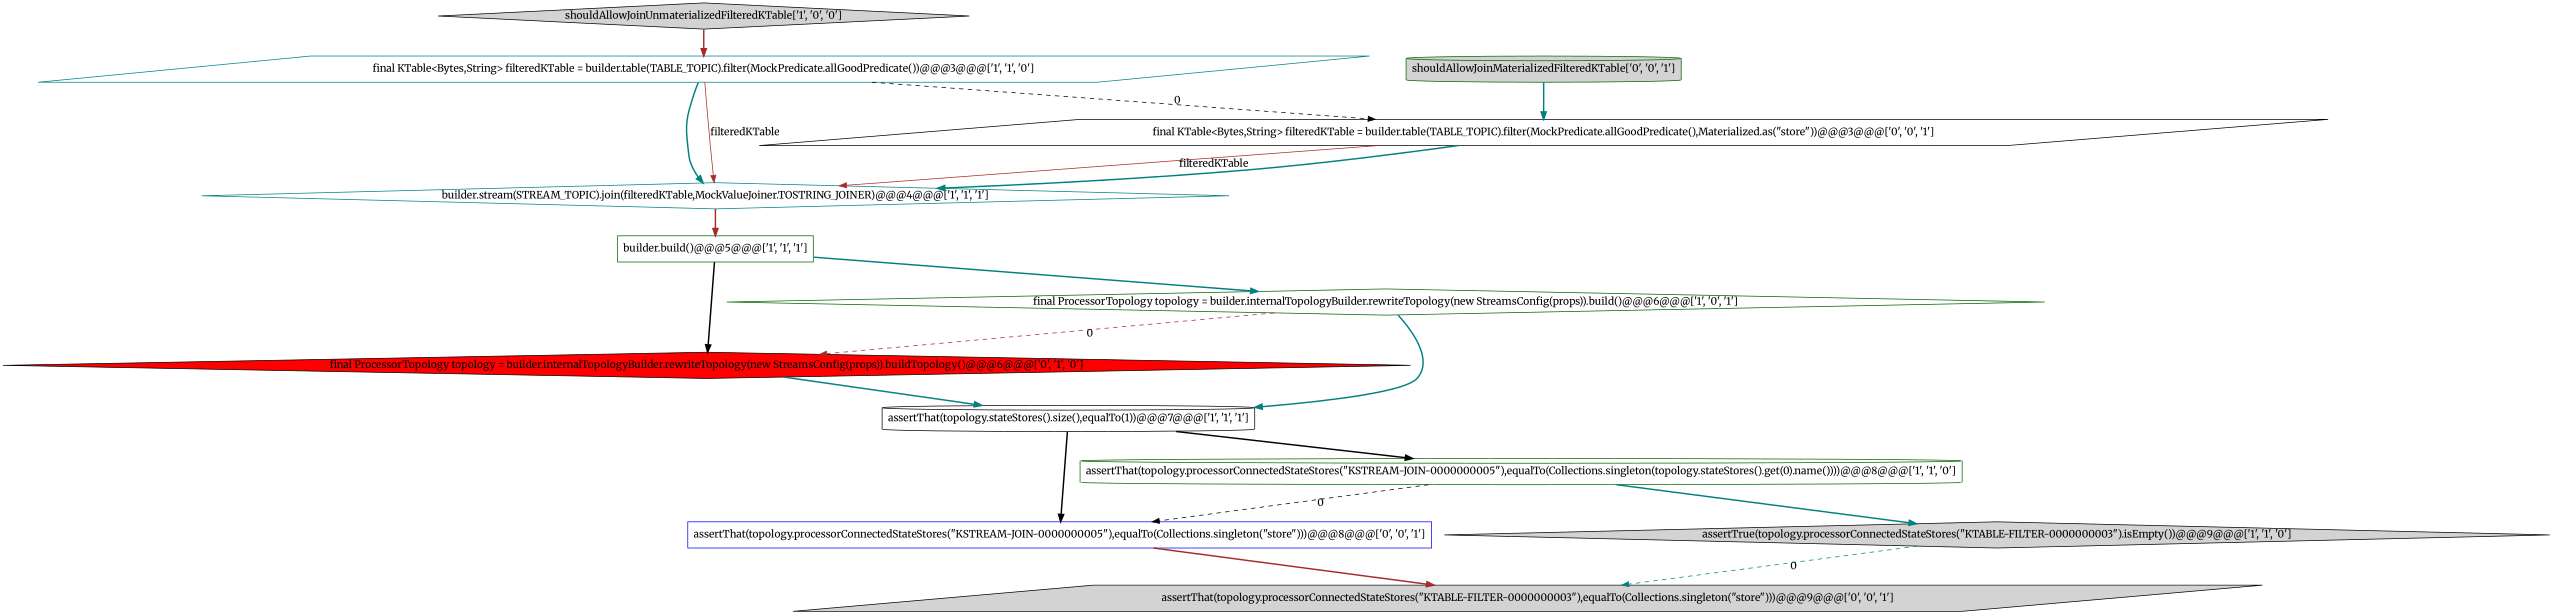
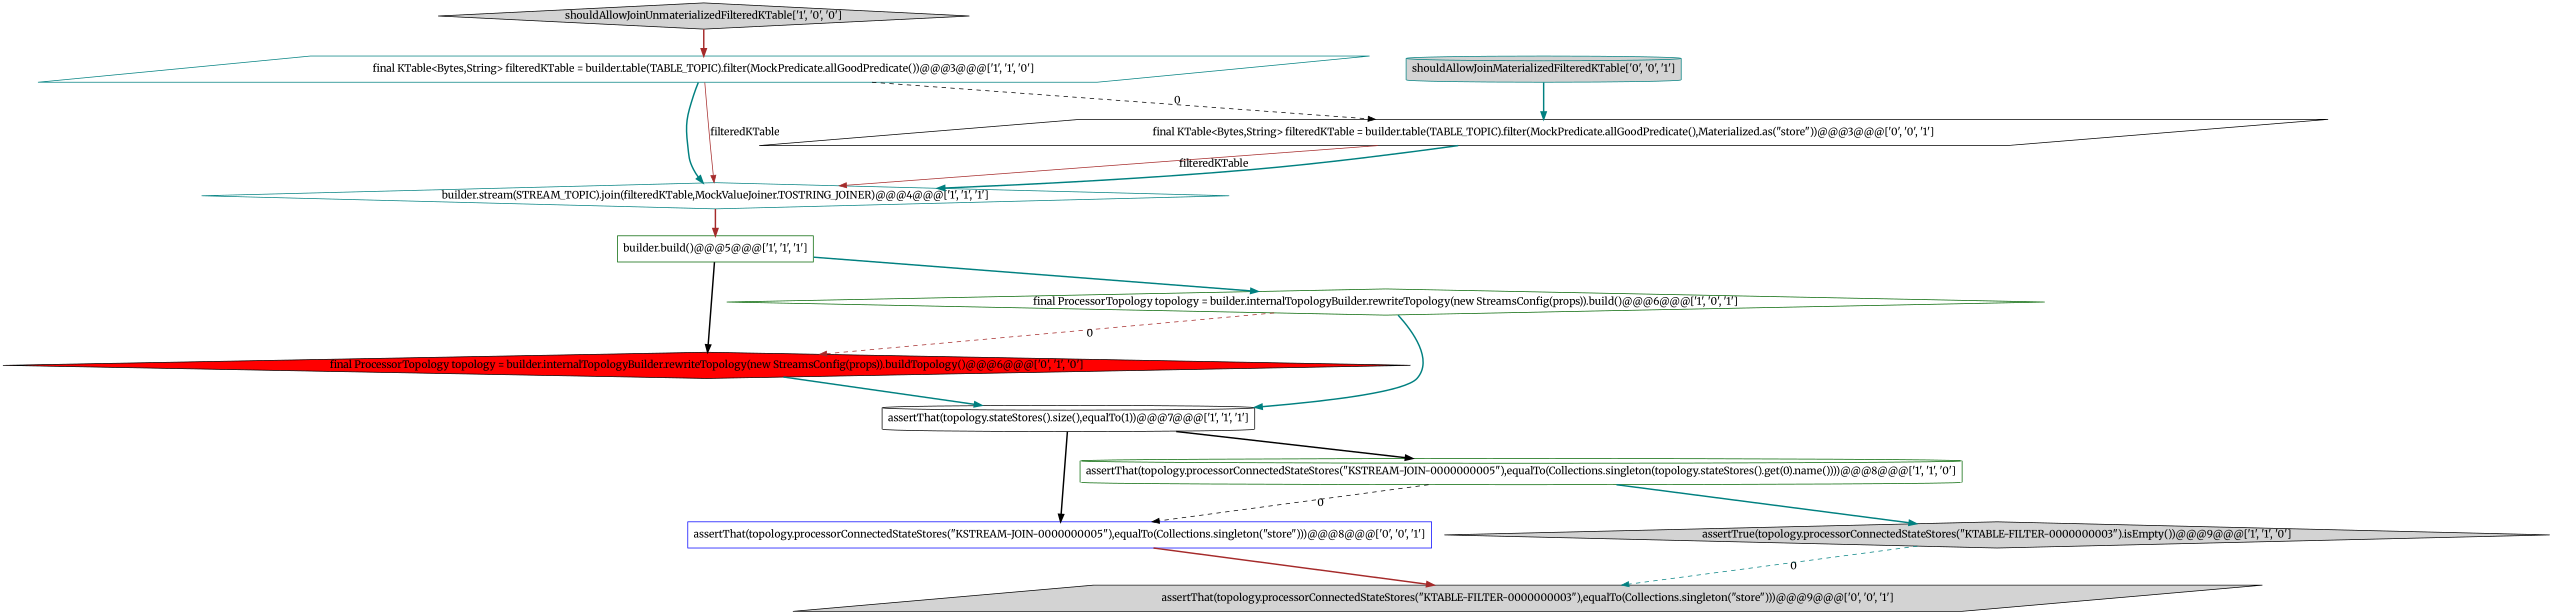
(1544, 69) -> (1544, 69)
